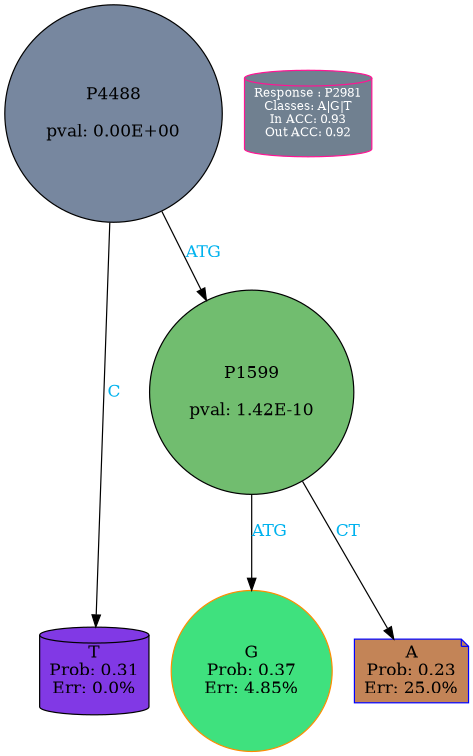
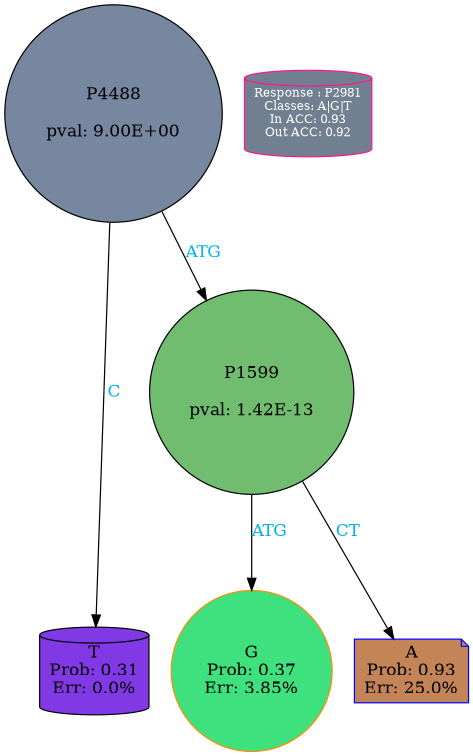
(114, 114) -> (114, 114)
(252, 392) -> (252, 392)
(252, 671) -> (252, 671)
(411, 671) -> (411, 671)
